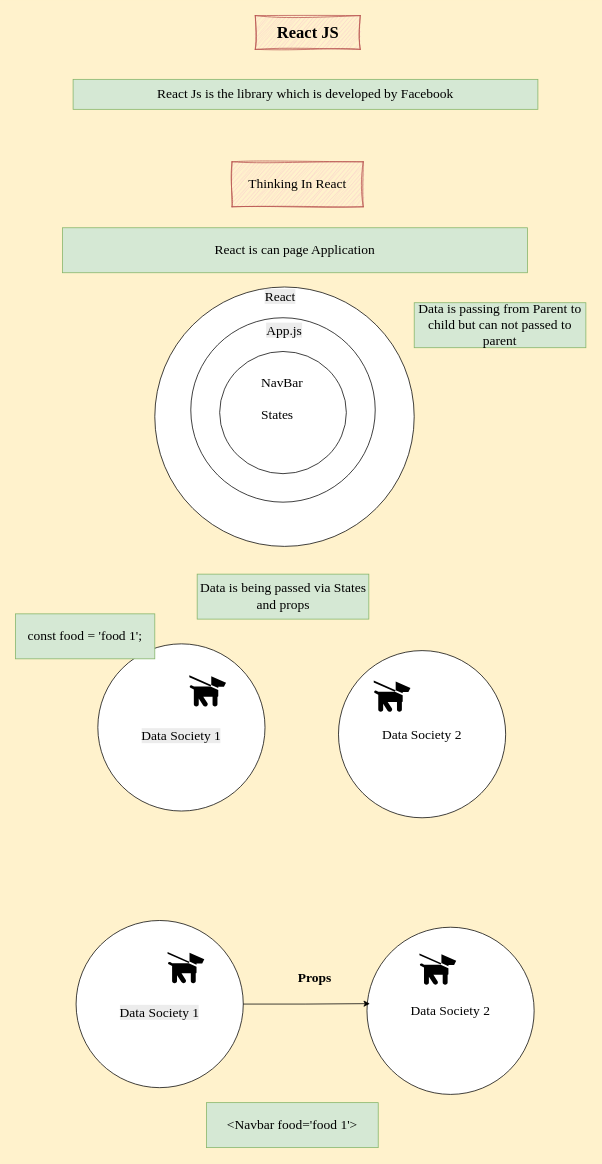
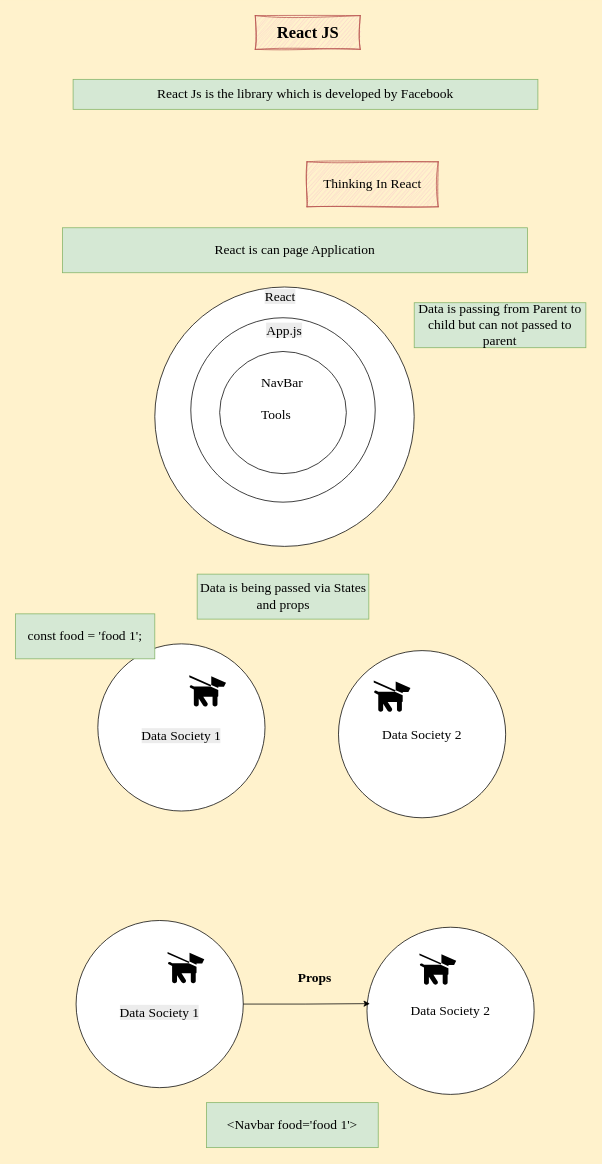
(298, 184) -> (373, 184)
(276, 412) -> (273, 412)
